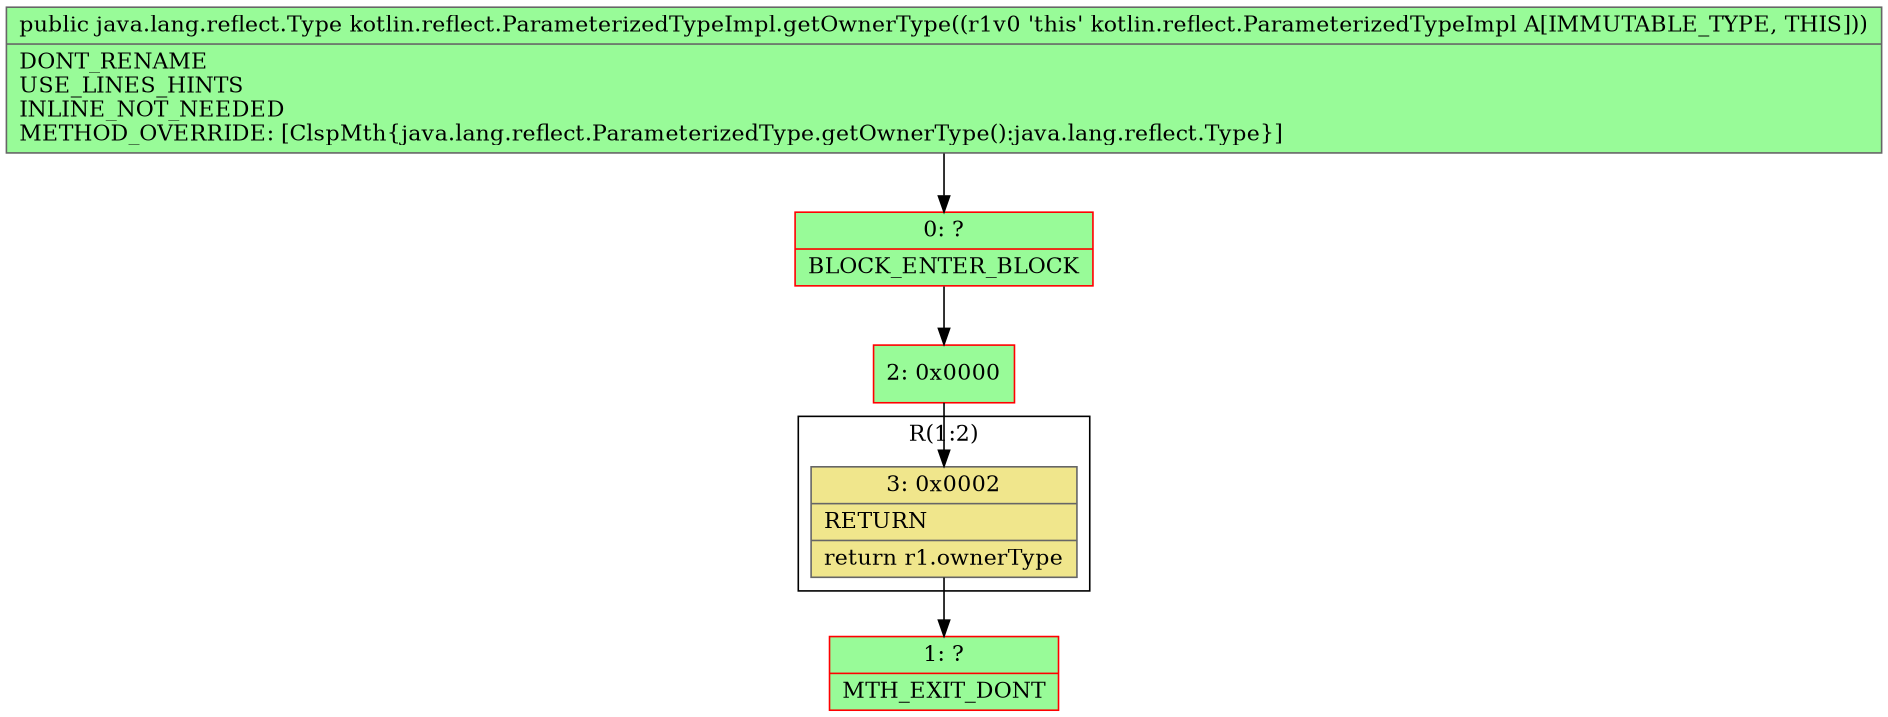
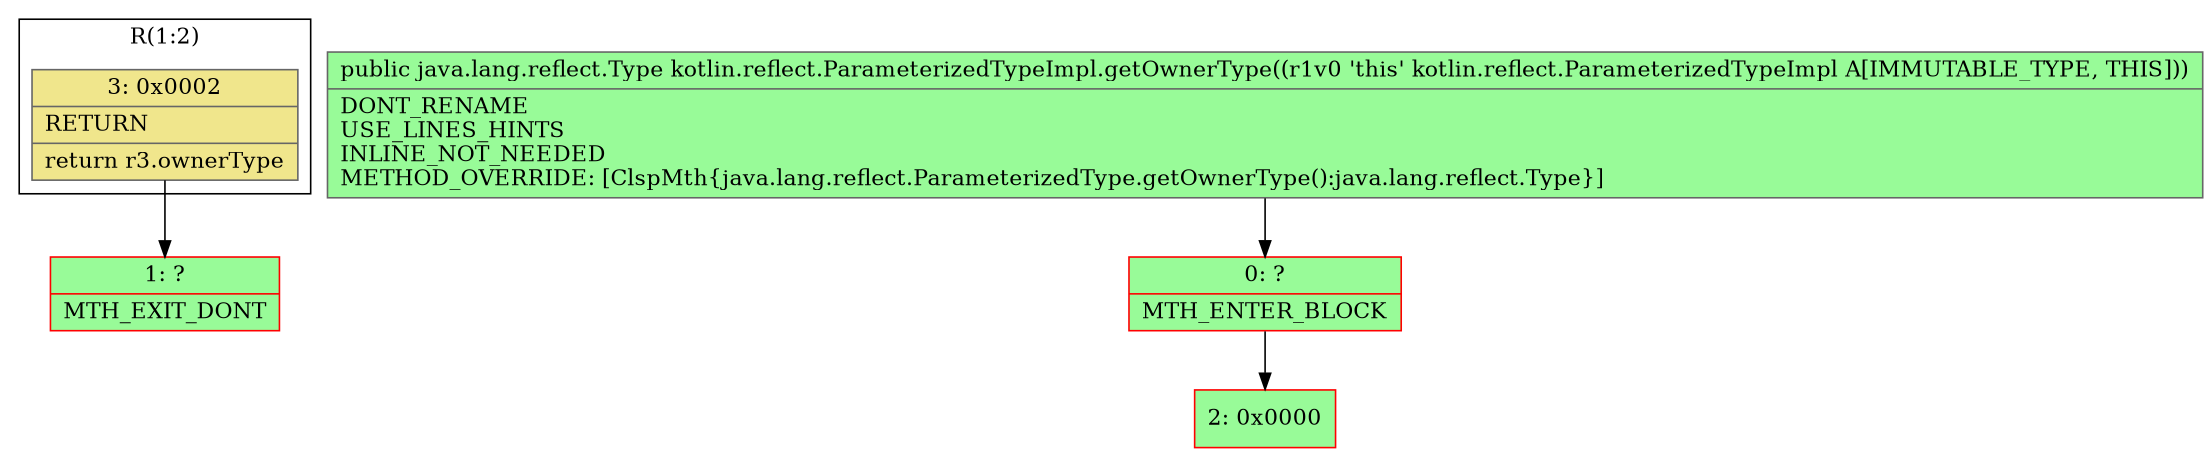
(944, 267) -> (1265, 311)
(944, 427) -> none
(944, 558) -> (165, 161)
